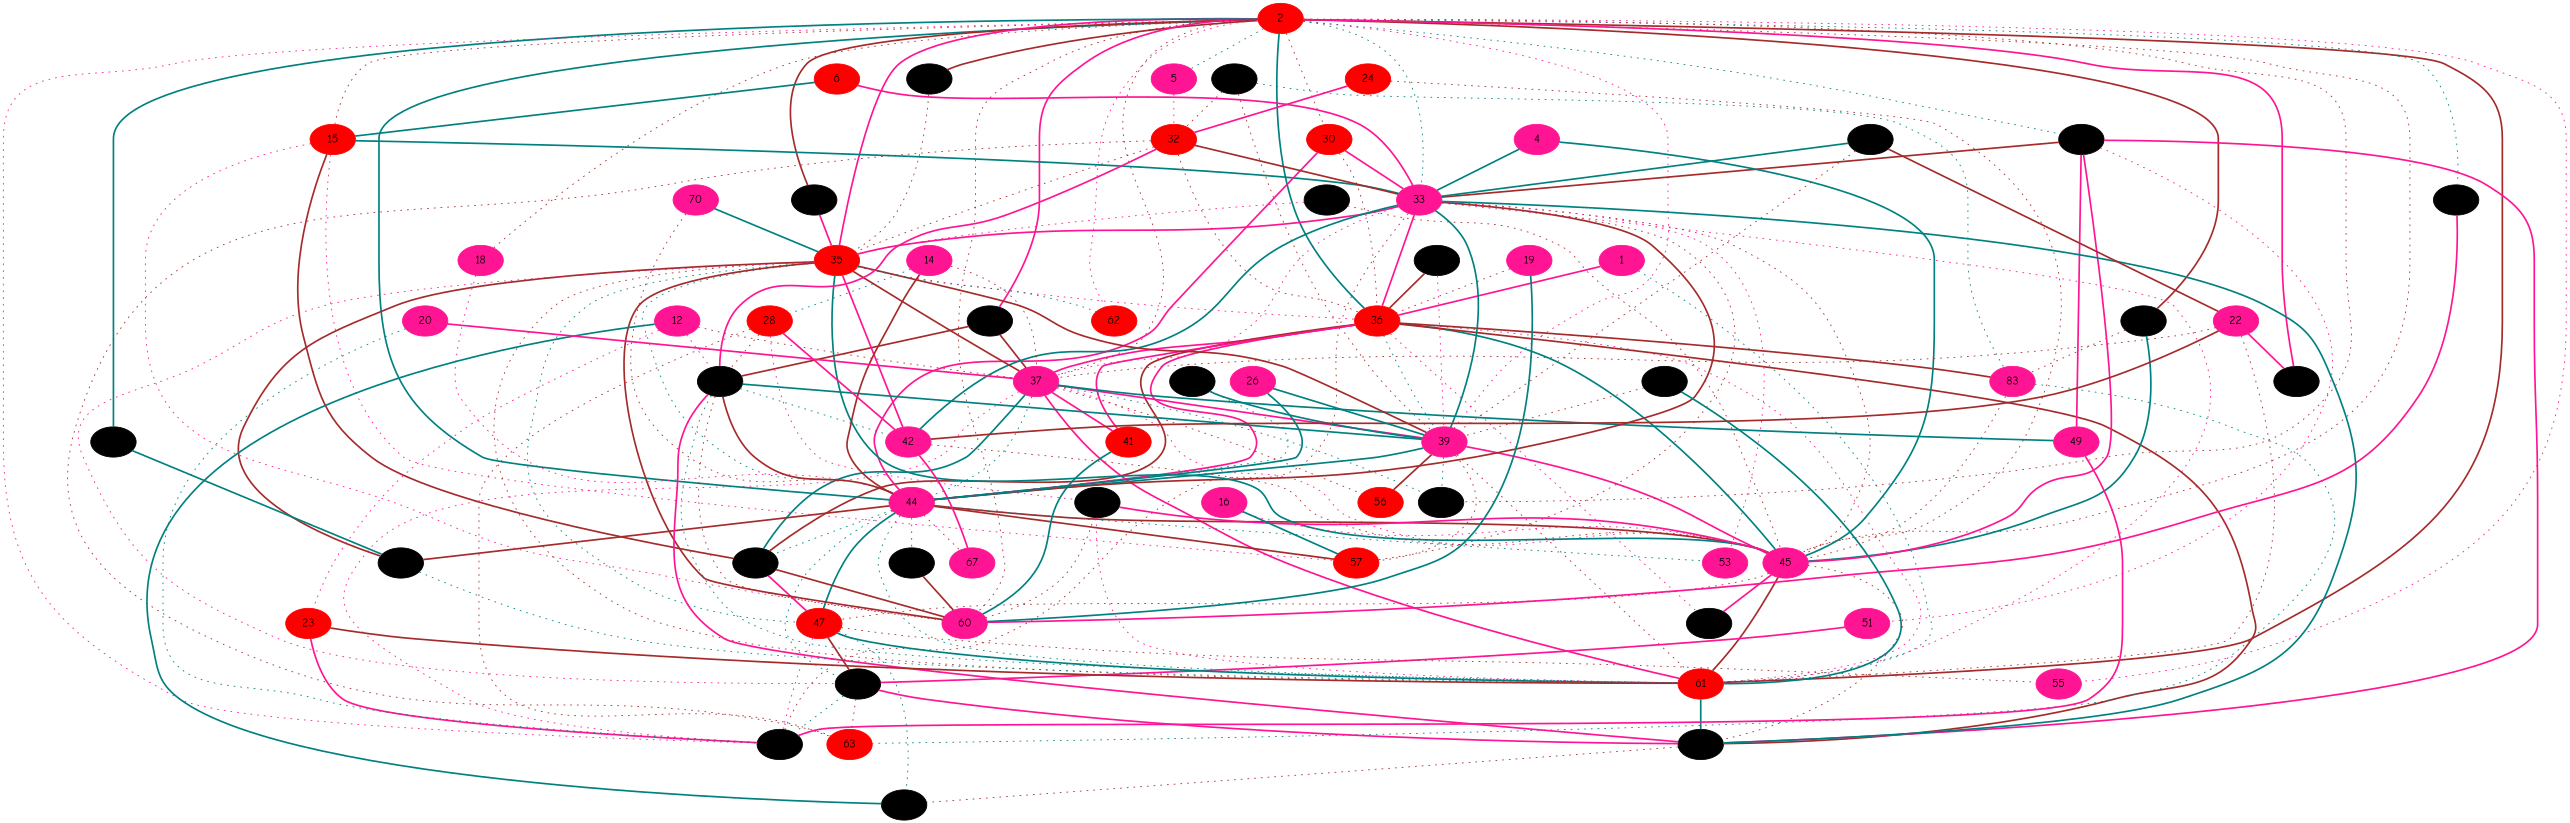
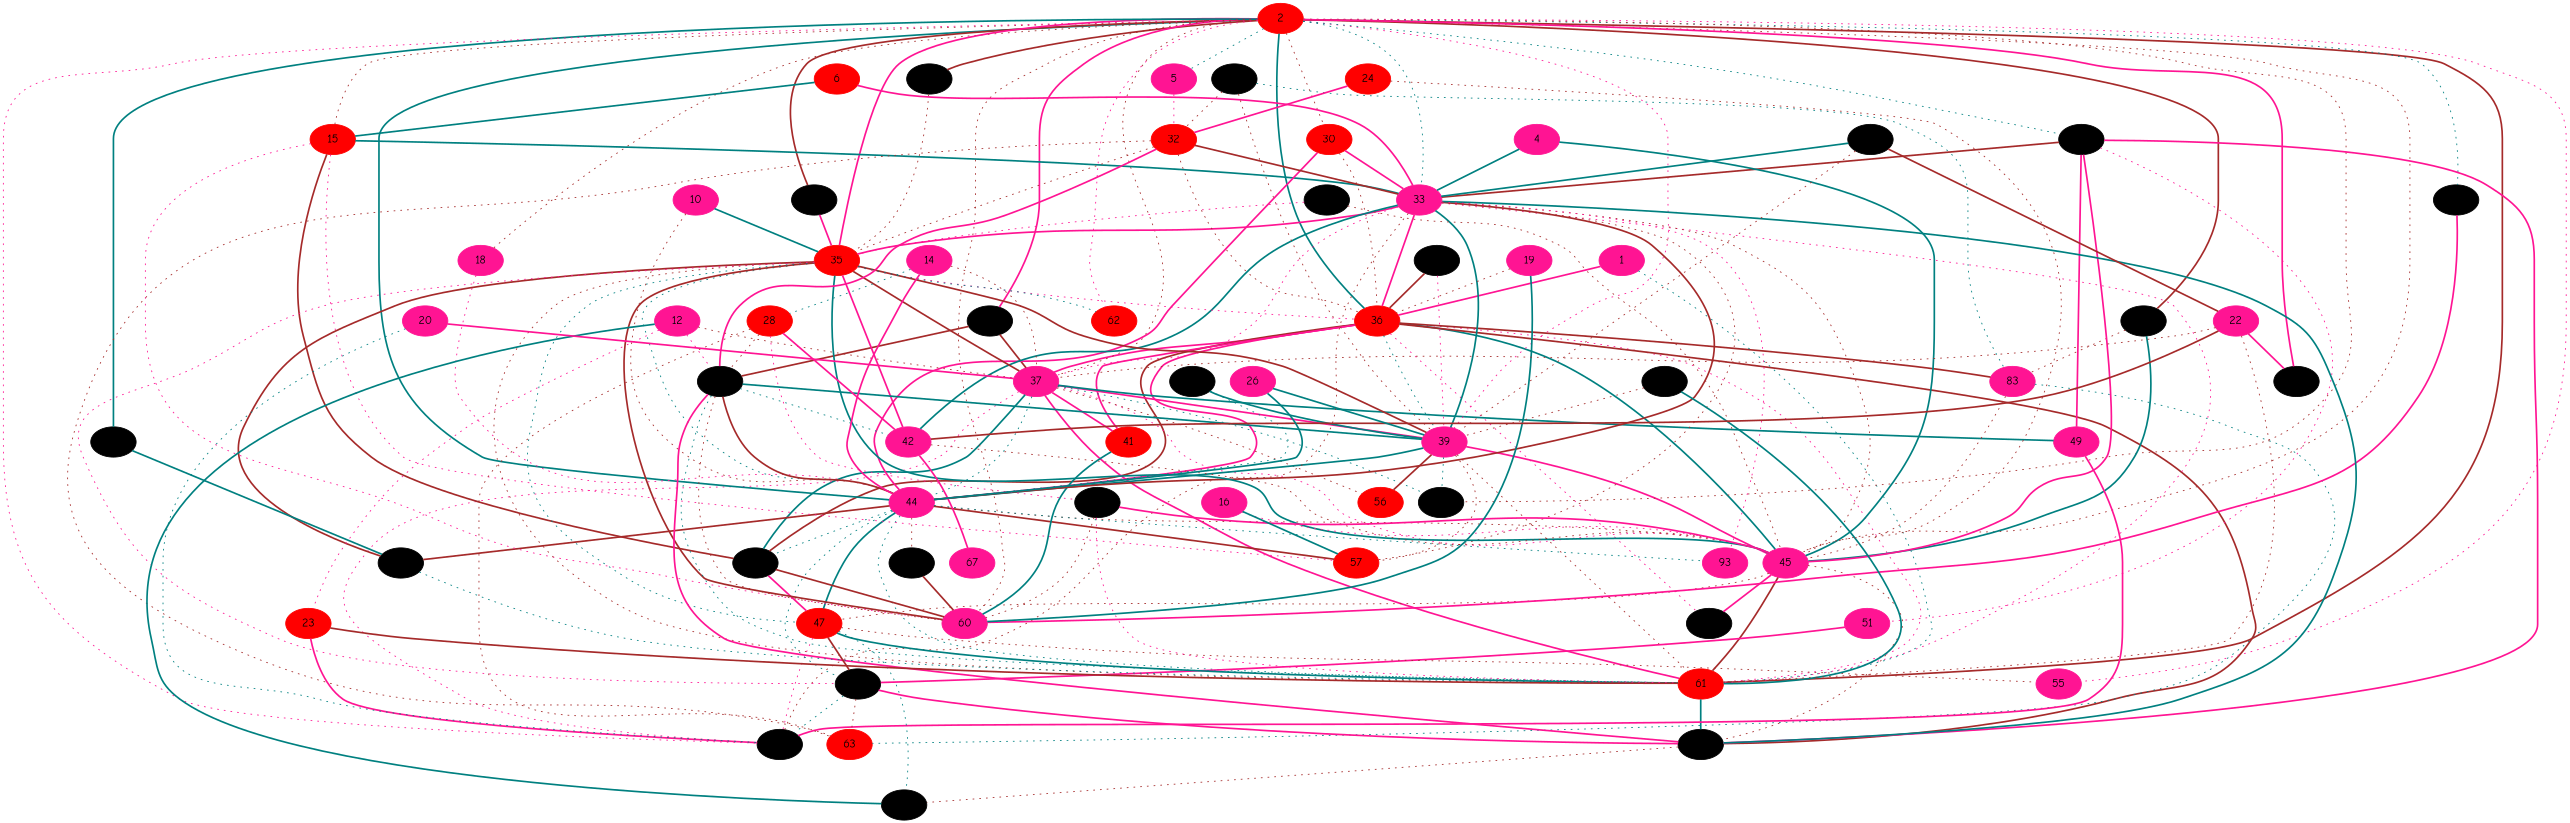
(696, 200) -> (696, 200)
(860, 388) -> (860, 388)
(1499, 525) -> (1499, 525)
(942, 533) -> none
(1725, 563) -> (1725, 563)
